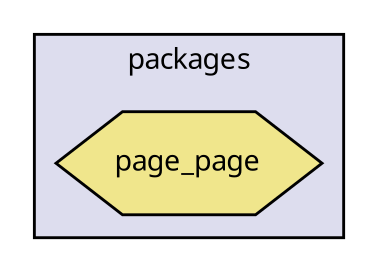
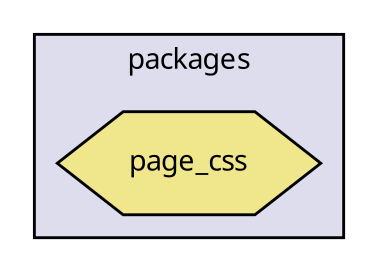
(189, 163) -> (189, 163)
